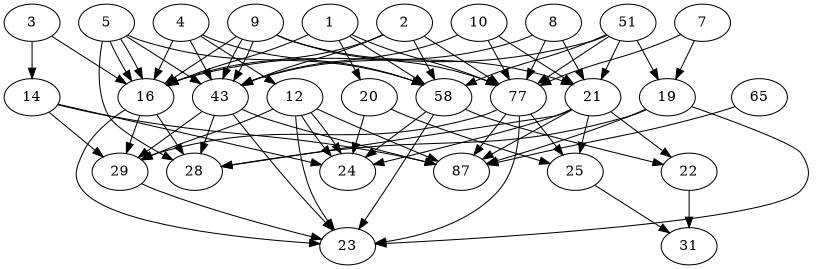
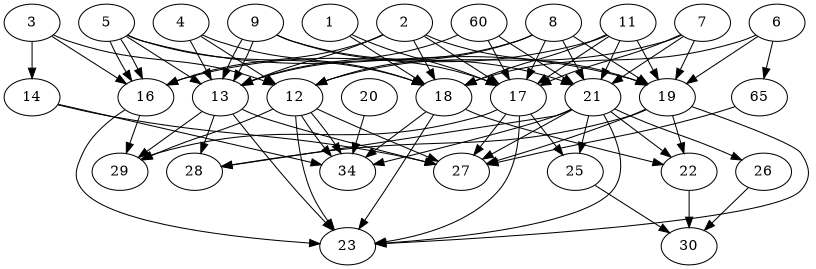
(479, 23) -> (479, 23)
(628, 23) -> (628, 23)
none -> (777, 23)
(276, 48) -> none
none -> (662, 51)
(166, 54) -> none
(347, 55) -> none
none -> (147, 58)
none -> (430, 59)
none -> (531, 59)
none -> (504, 60)
(194, 64) -> none
none -> (621, 67)
(220, 97) -> (220, 97)
(444, 97) -> (444, 97)
(518, 97) -> (518, 97)
(104, 105) -> (382, 60)
(167, 130) -> none
none -> (677, 130)
(72, 131) -> none
(465, 137) -> none
(348, 172) -> (348, 172)
(461, 172) -> (461, 172)
none -> (764, 172)
(226, 213) -> (543, 222)
(689, 246) -> (689, 246)
